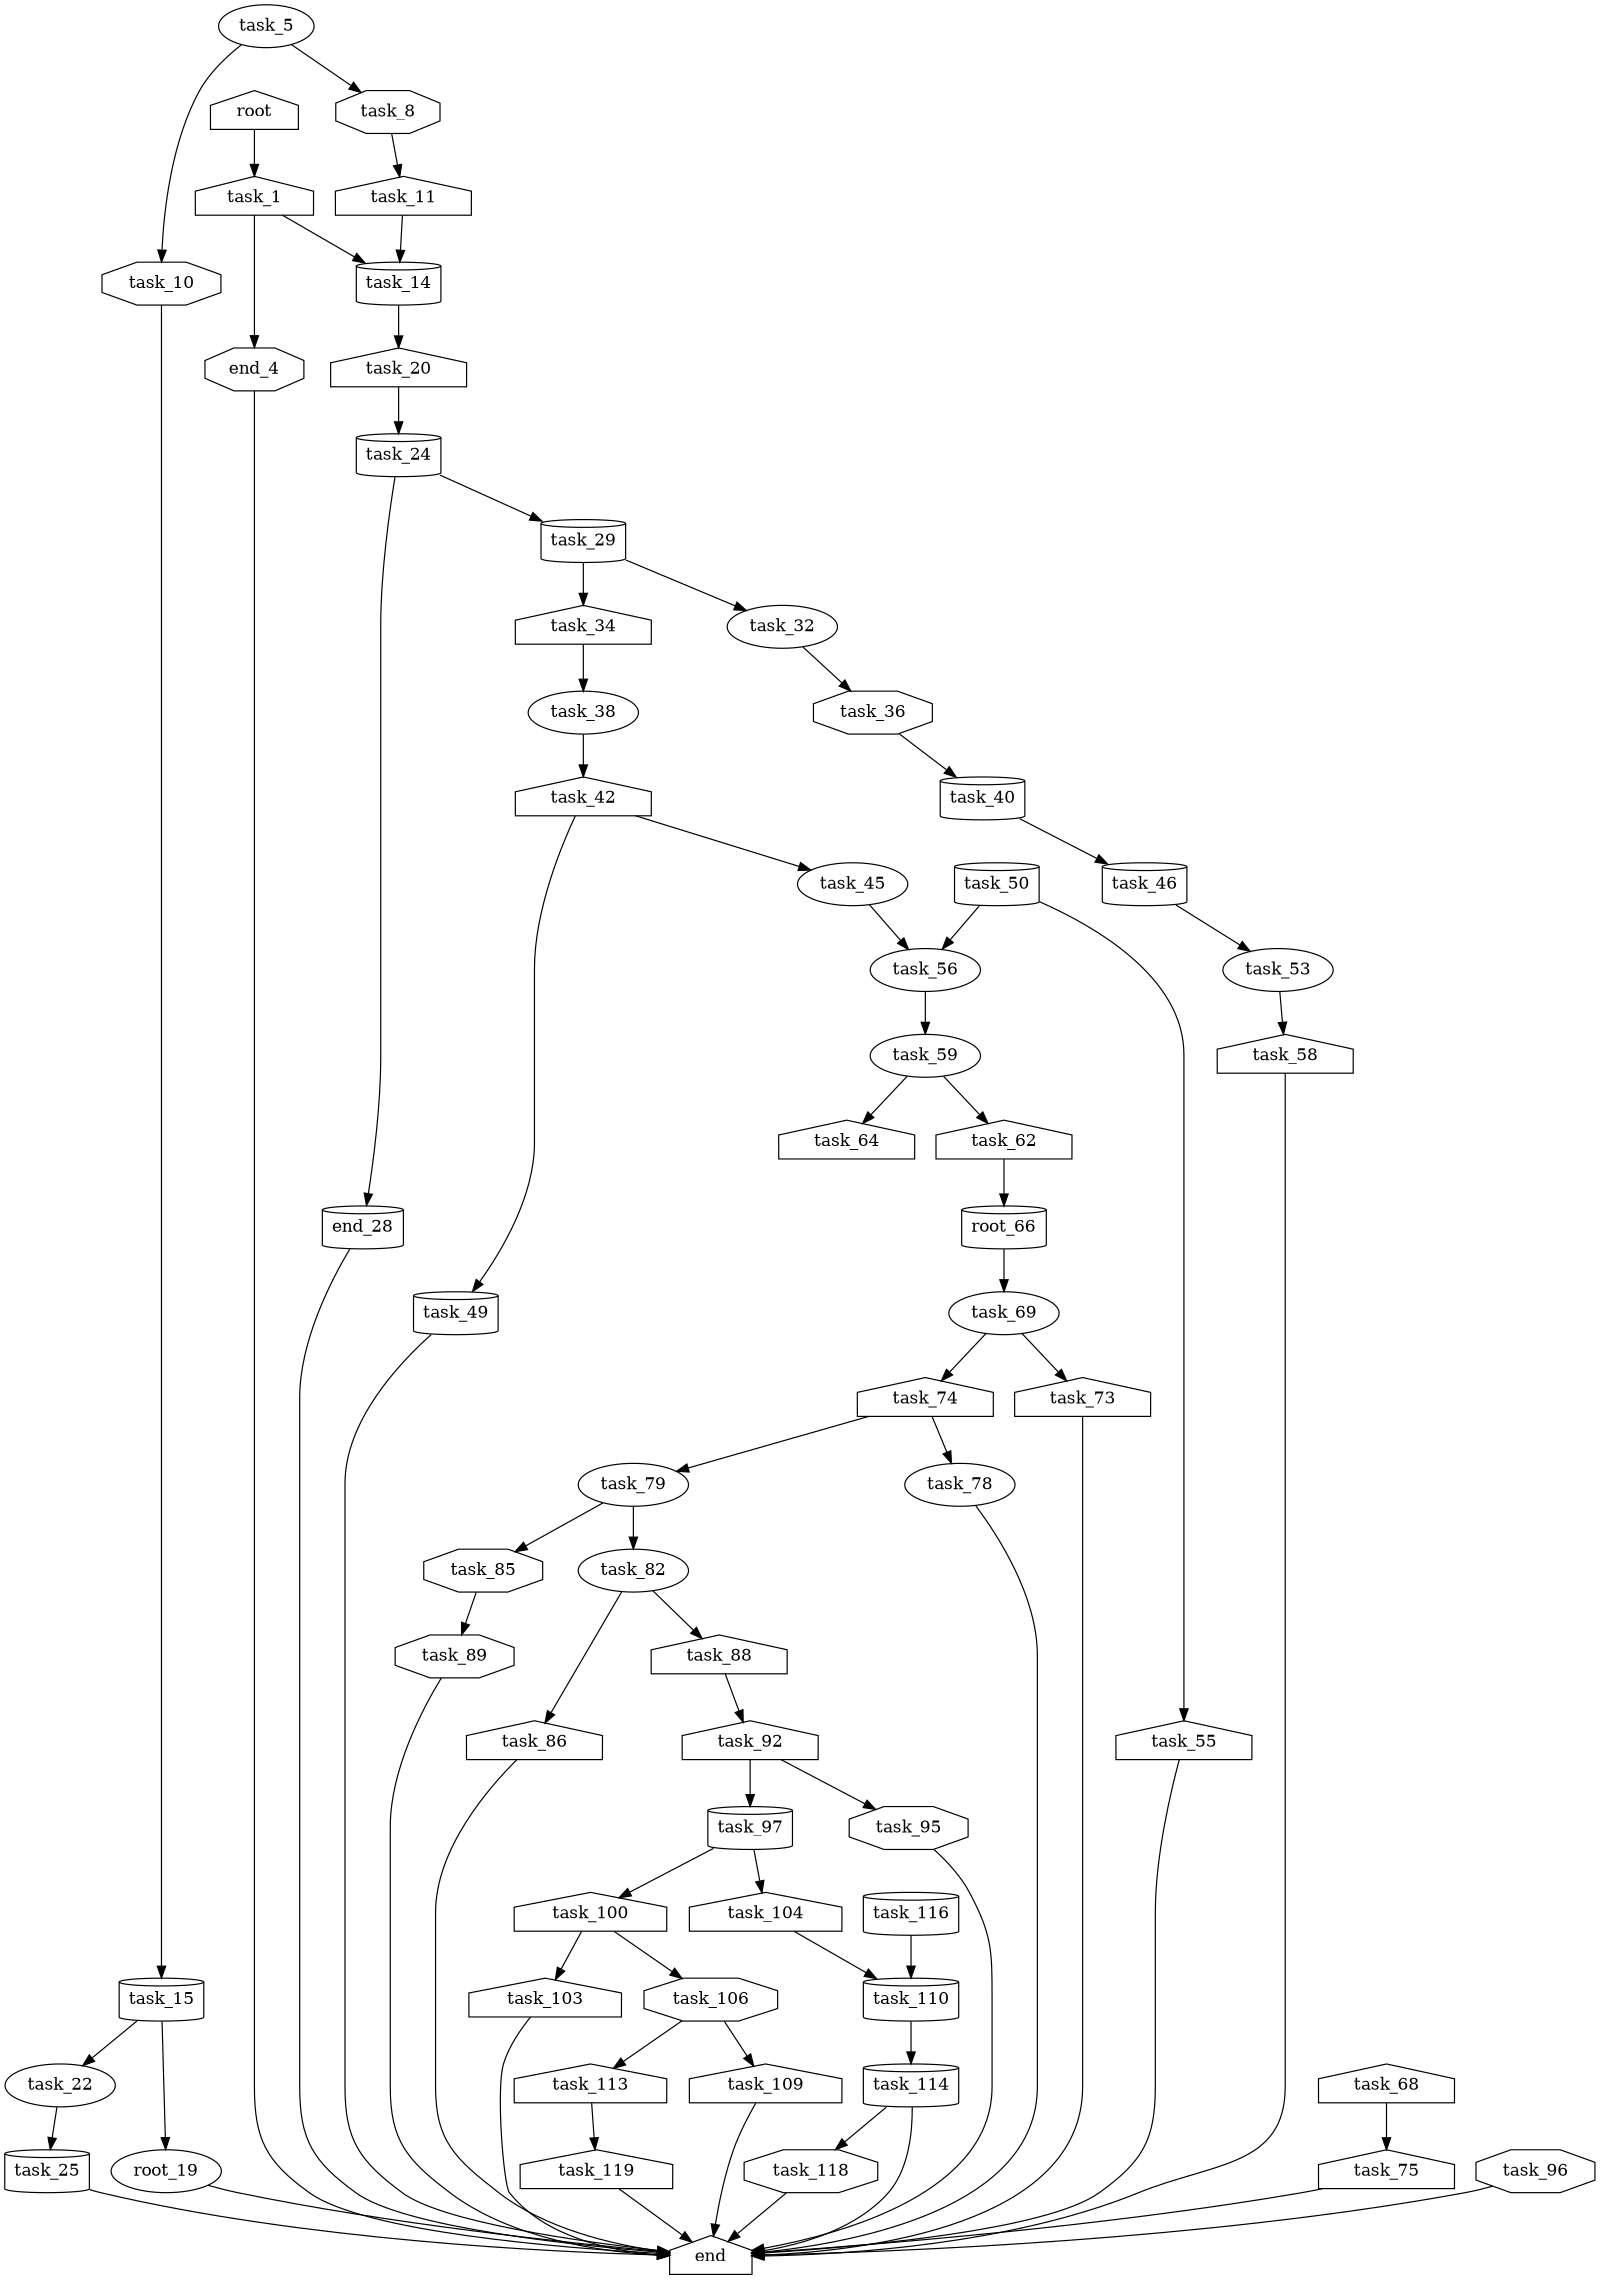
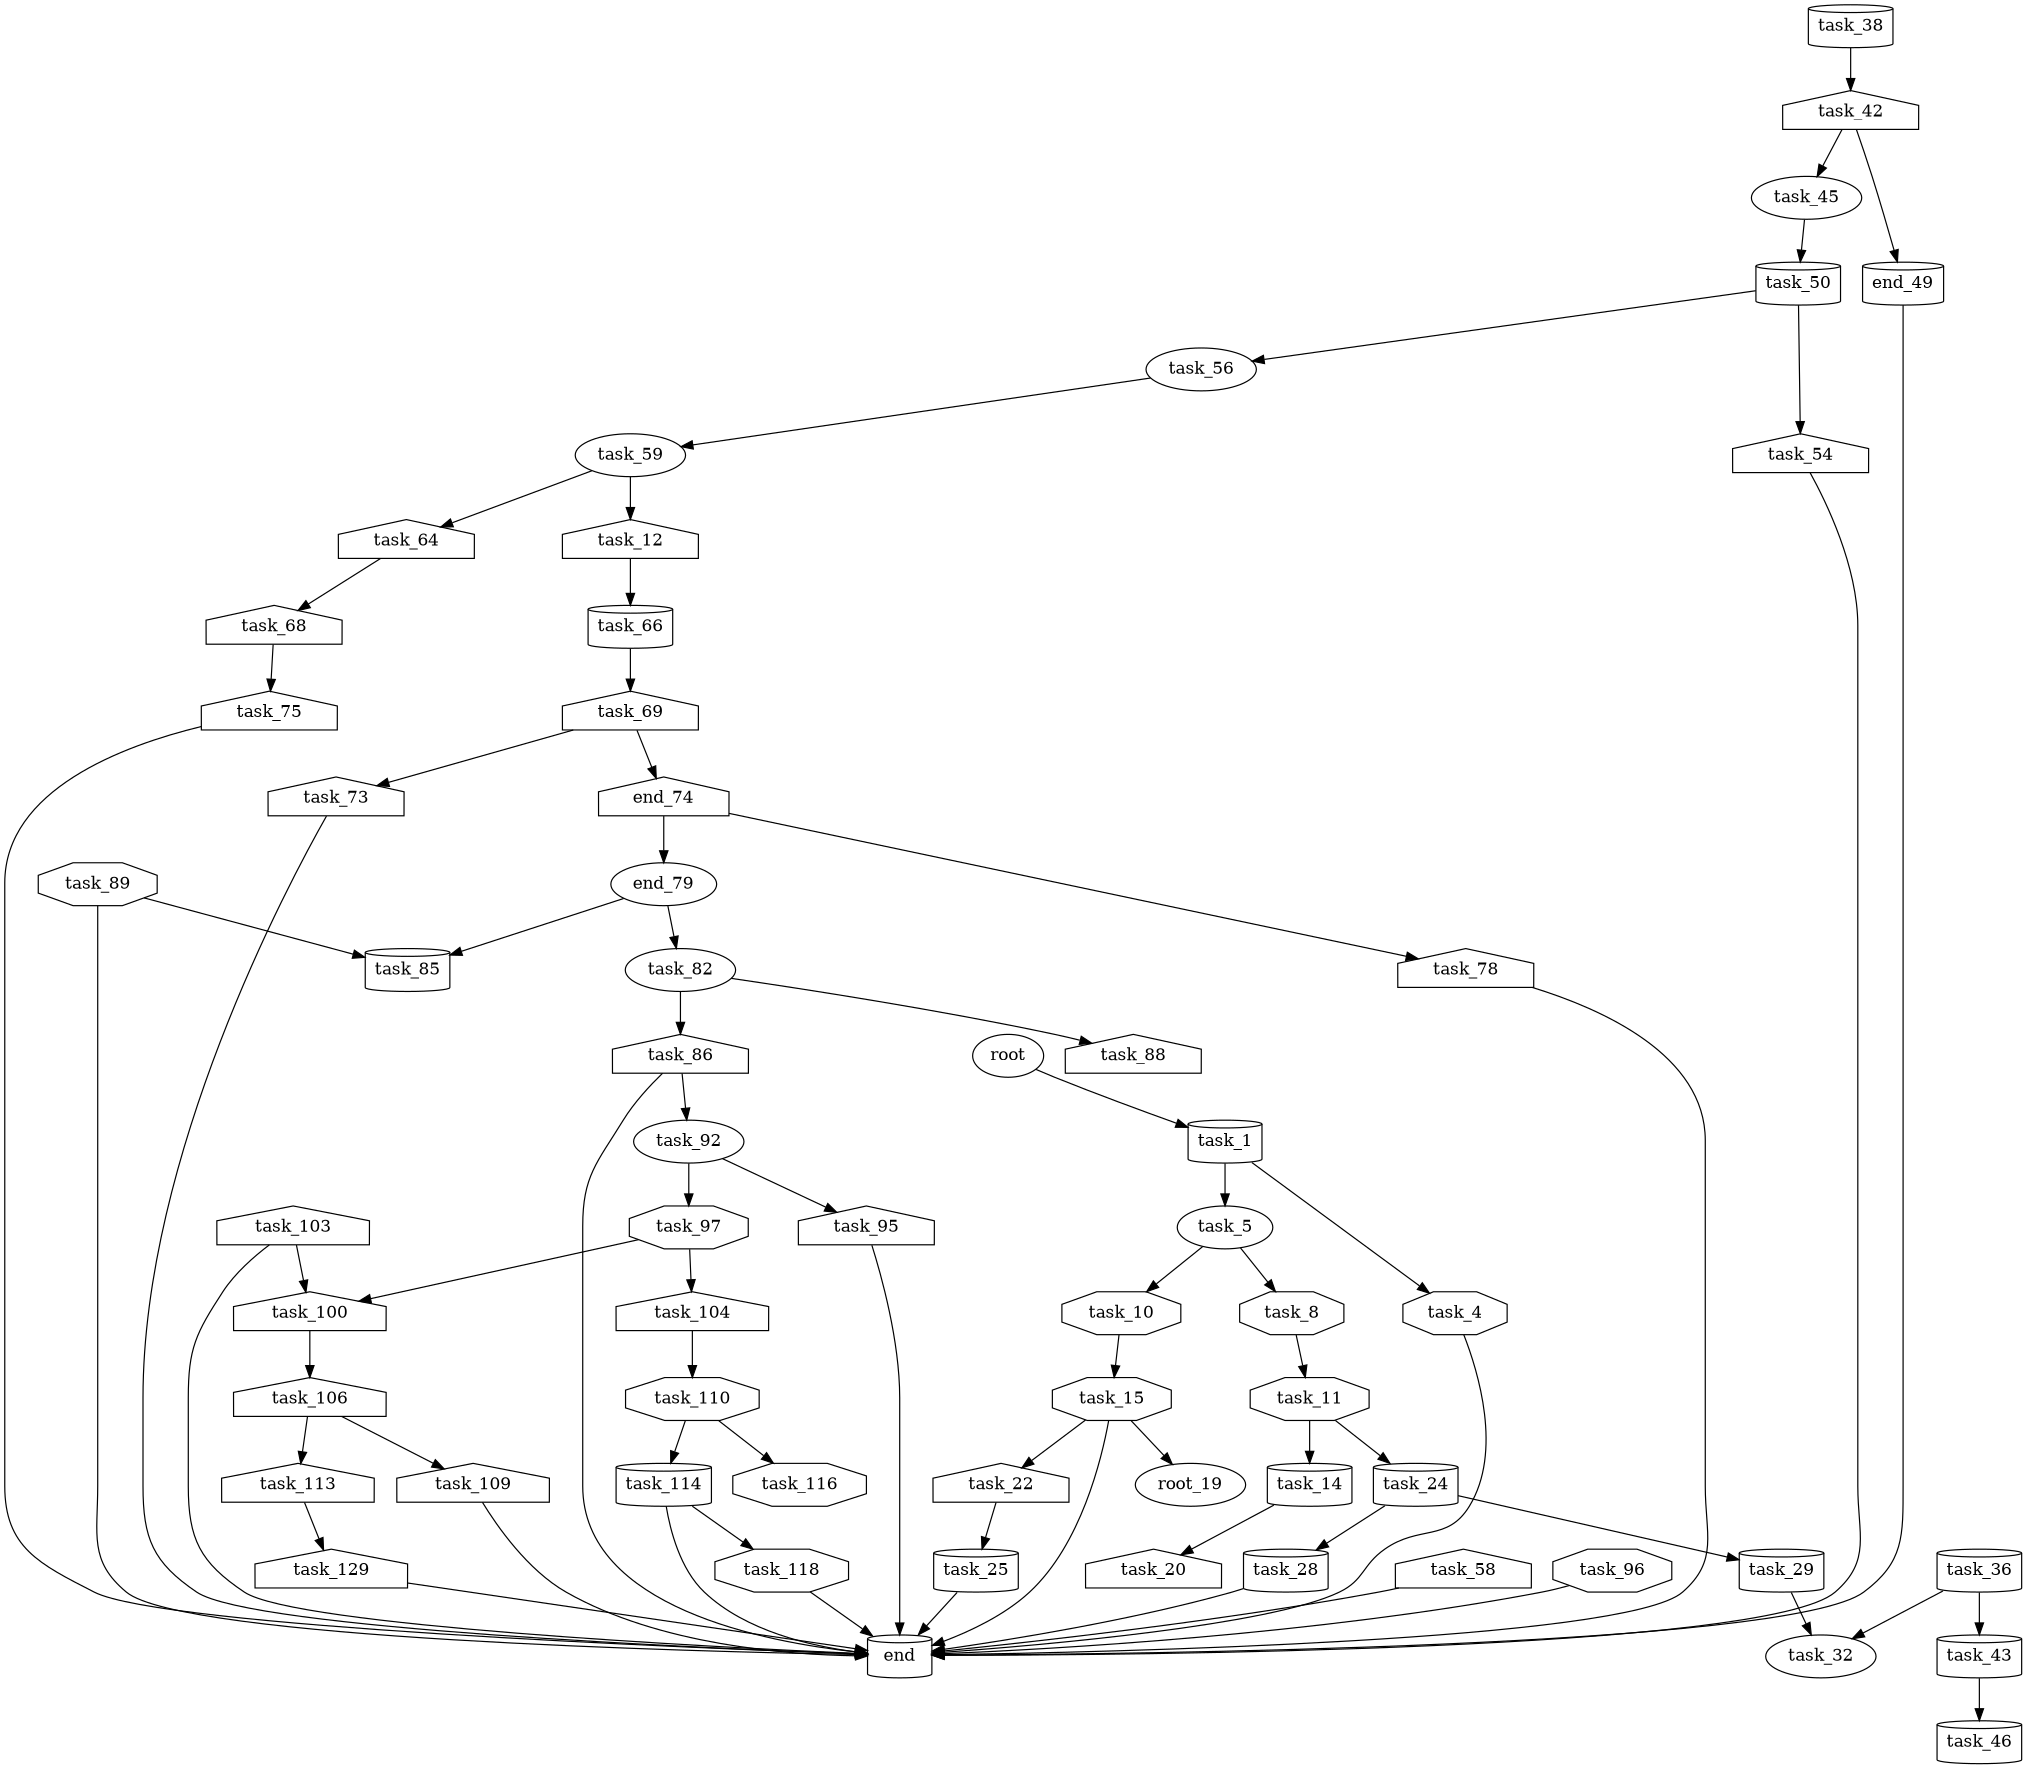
(254, 112) -> (1008, 1056)
(254, 198) -> (1225, 1142)
(403, 198) -> (1310, 1399)
(319, 236) -> (1225, 1179)
(254, 369) -> (1455, 1313)
(399, 404) -> (1358, 1438)
none -> (344, 581)
(583, 627) -> none
(822, 665) -> (1903, 1612)
(583, 713) -> (1851, 26)
(873, 713) -> (1979, 1571)
(983, 798) -> (1979, 1656)
(885, 923) -> (1803, 235)
(1278, 970) -> none
(1004, 1142) -> (630, 541)
(363, 1227) -> (1286, 1571)
(1004, 1227) -> (630, 627)
(456, 1313) -> (1903, 284)
(1004, 1313) -> (630, 713)
(925, 1399) -> (664, 798)
(633, 1485) -> (664, 884)
(960, 1485) -> (1466, 970)
(483, 1571) -> (408, 970)
(471, 1608) -> (249, 926)
(732, 1693) -> (684, 1091)
(750, 1742) -> (689, 1142)
(1184, 1742) -> (1801, 455)
(750, 1828) -> (689, 1227)
(909, 1828) -> (866, 1227)
(911, 1914) -> (800, 1485)
(571, 1950) -> (300, 1263)
(911, 1951) -> (741, 1438)
(161, 2000) -> (1112, 1399)
(711, 2000) -> (310, 1399)
(911, 2000) -> (692, 1399)
(60, 2085) -> (1001, 1485)
(596, 2171) -> (331, 1571)
(319, 2208) -> (1059, 1556)
(711, 2257) -> (900, 1656)
